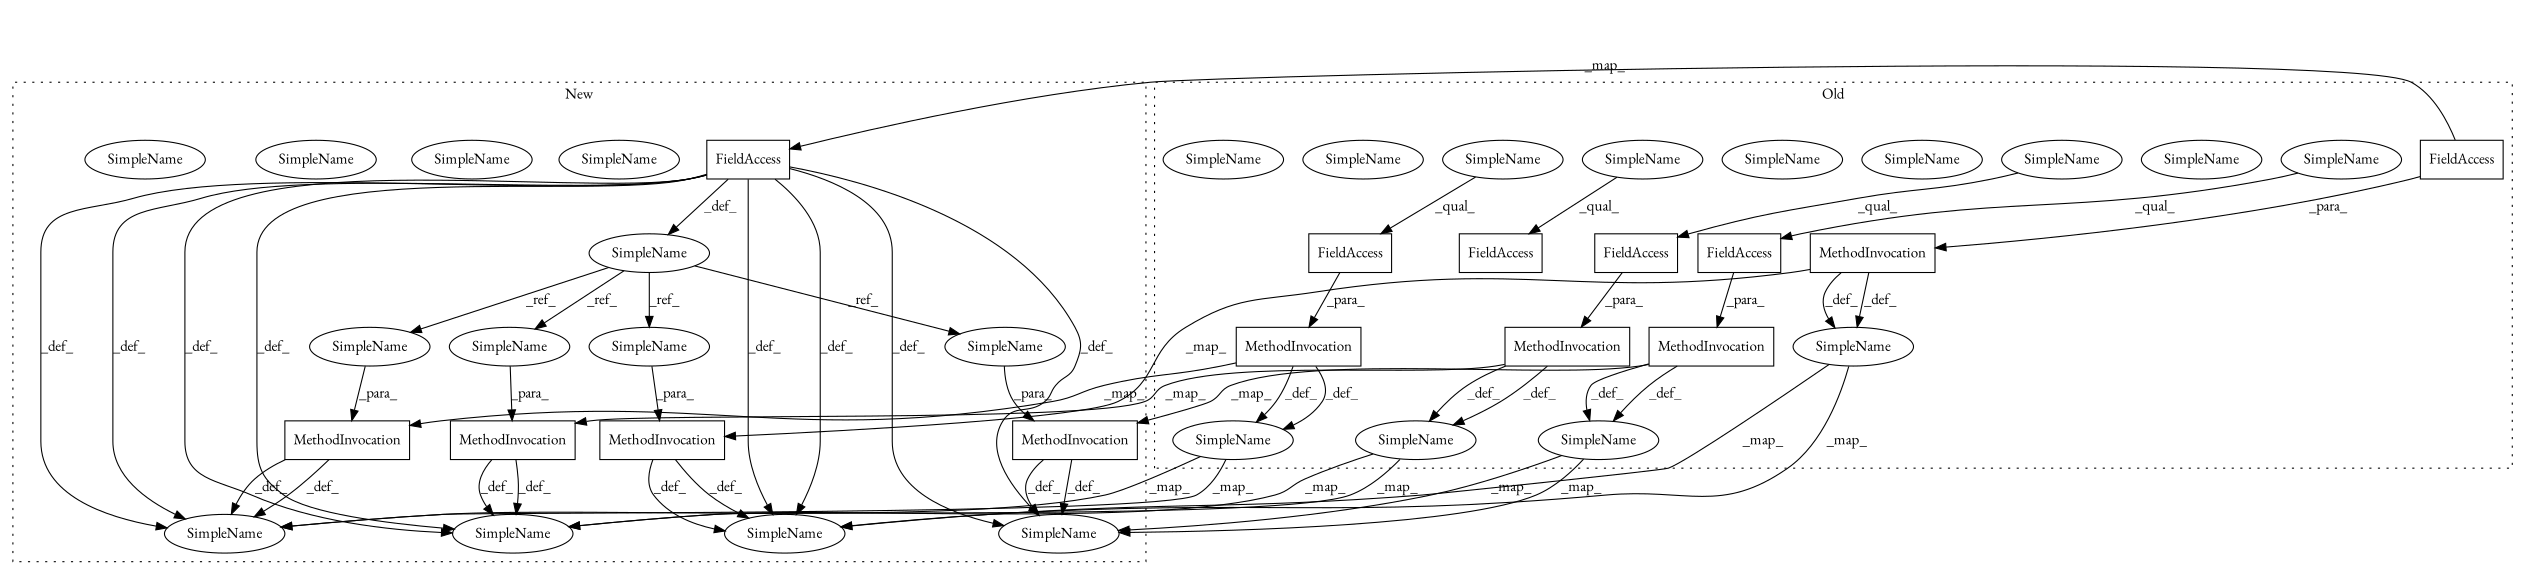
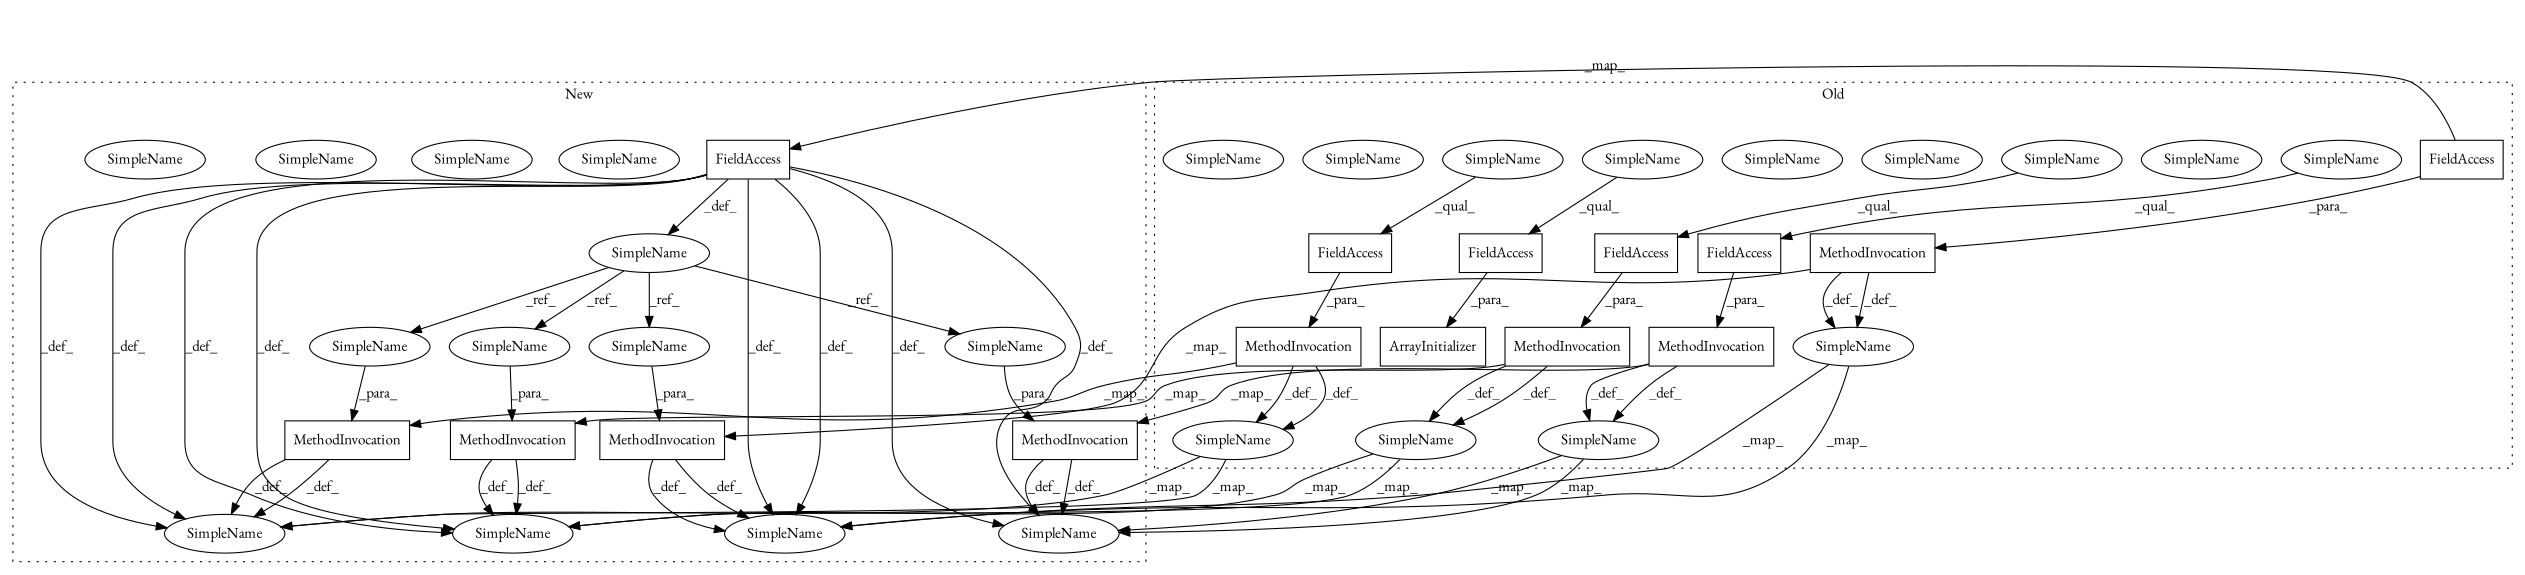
none -> (1433, 347)
